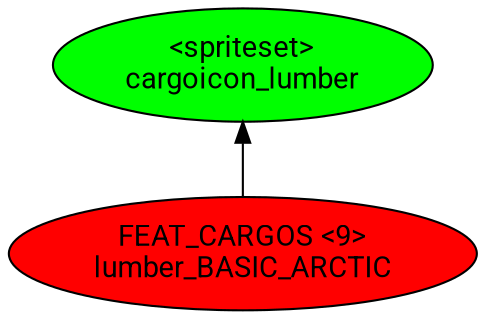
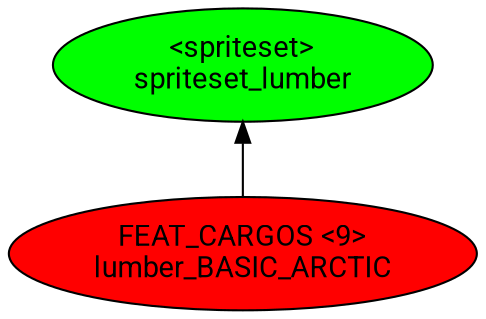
(243, 65) -> (243, 65)
